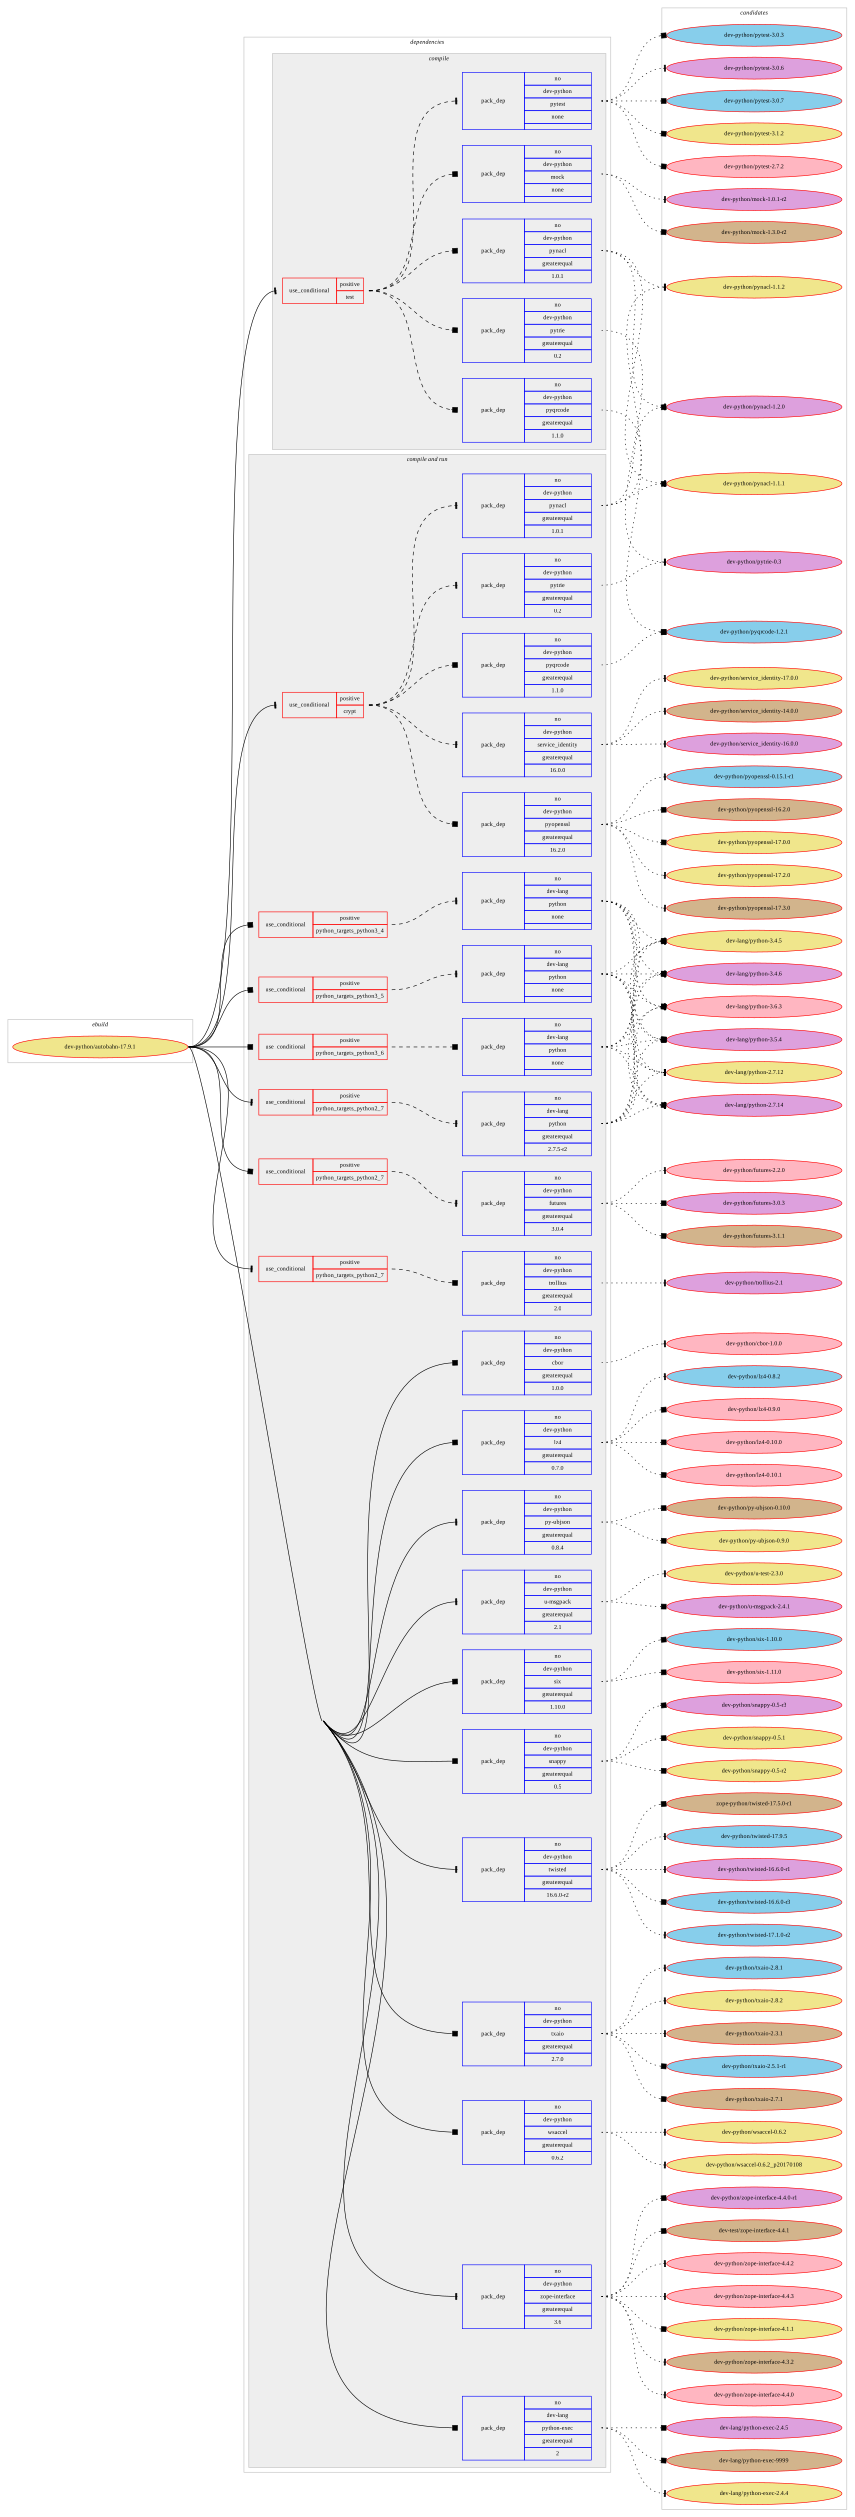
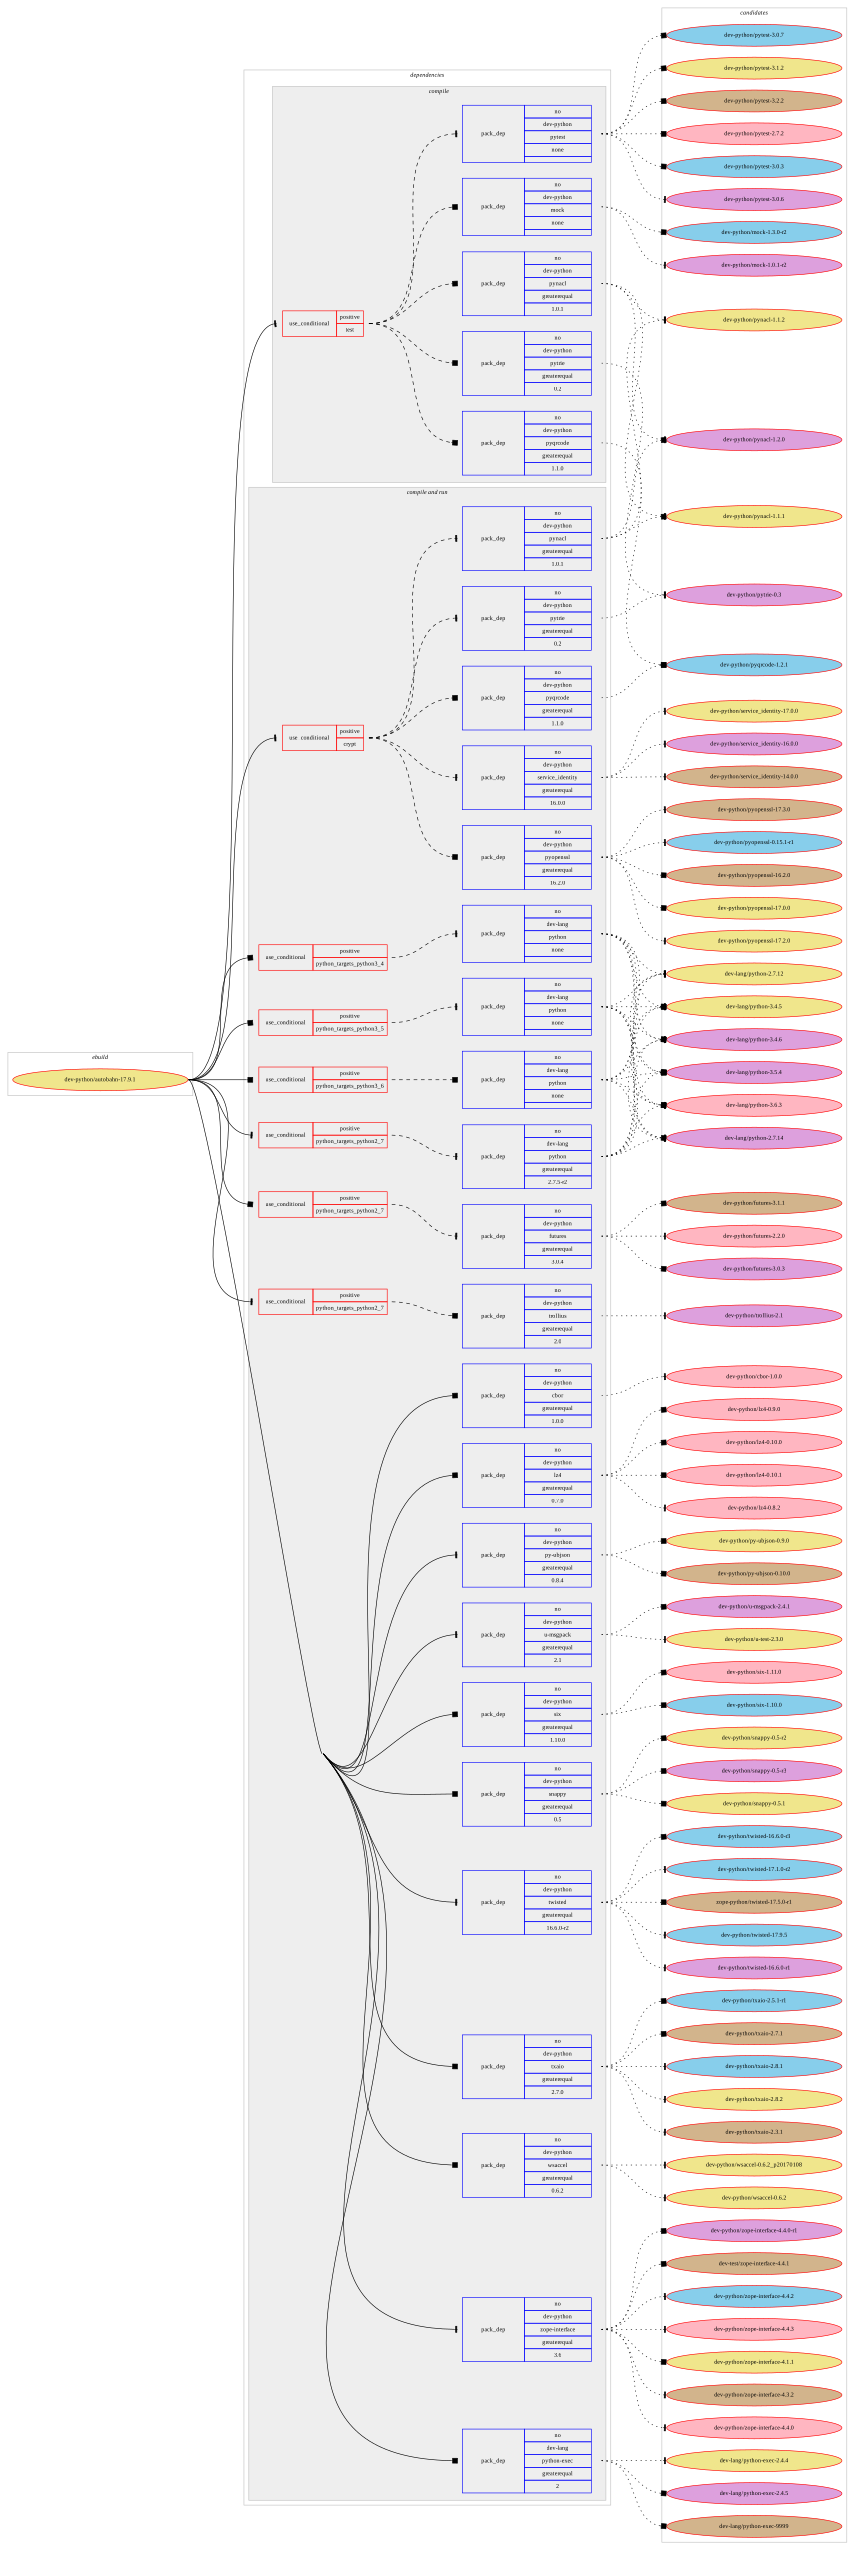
none -> (754, 101)
(754, 232) -> (754, 232)
(754, 1377) -> (754, 1508)
(754, 2264) -> (754, 2296)
